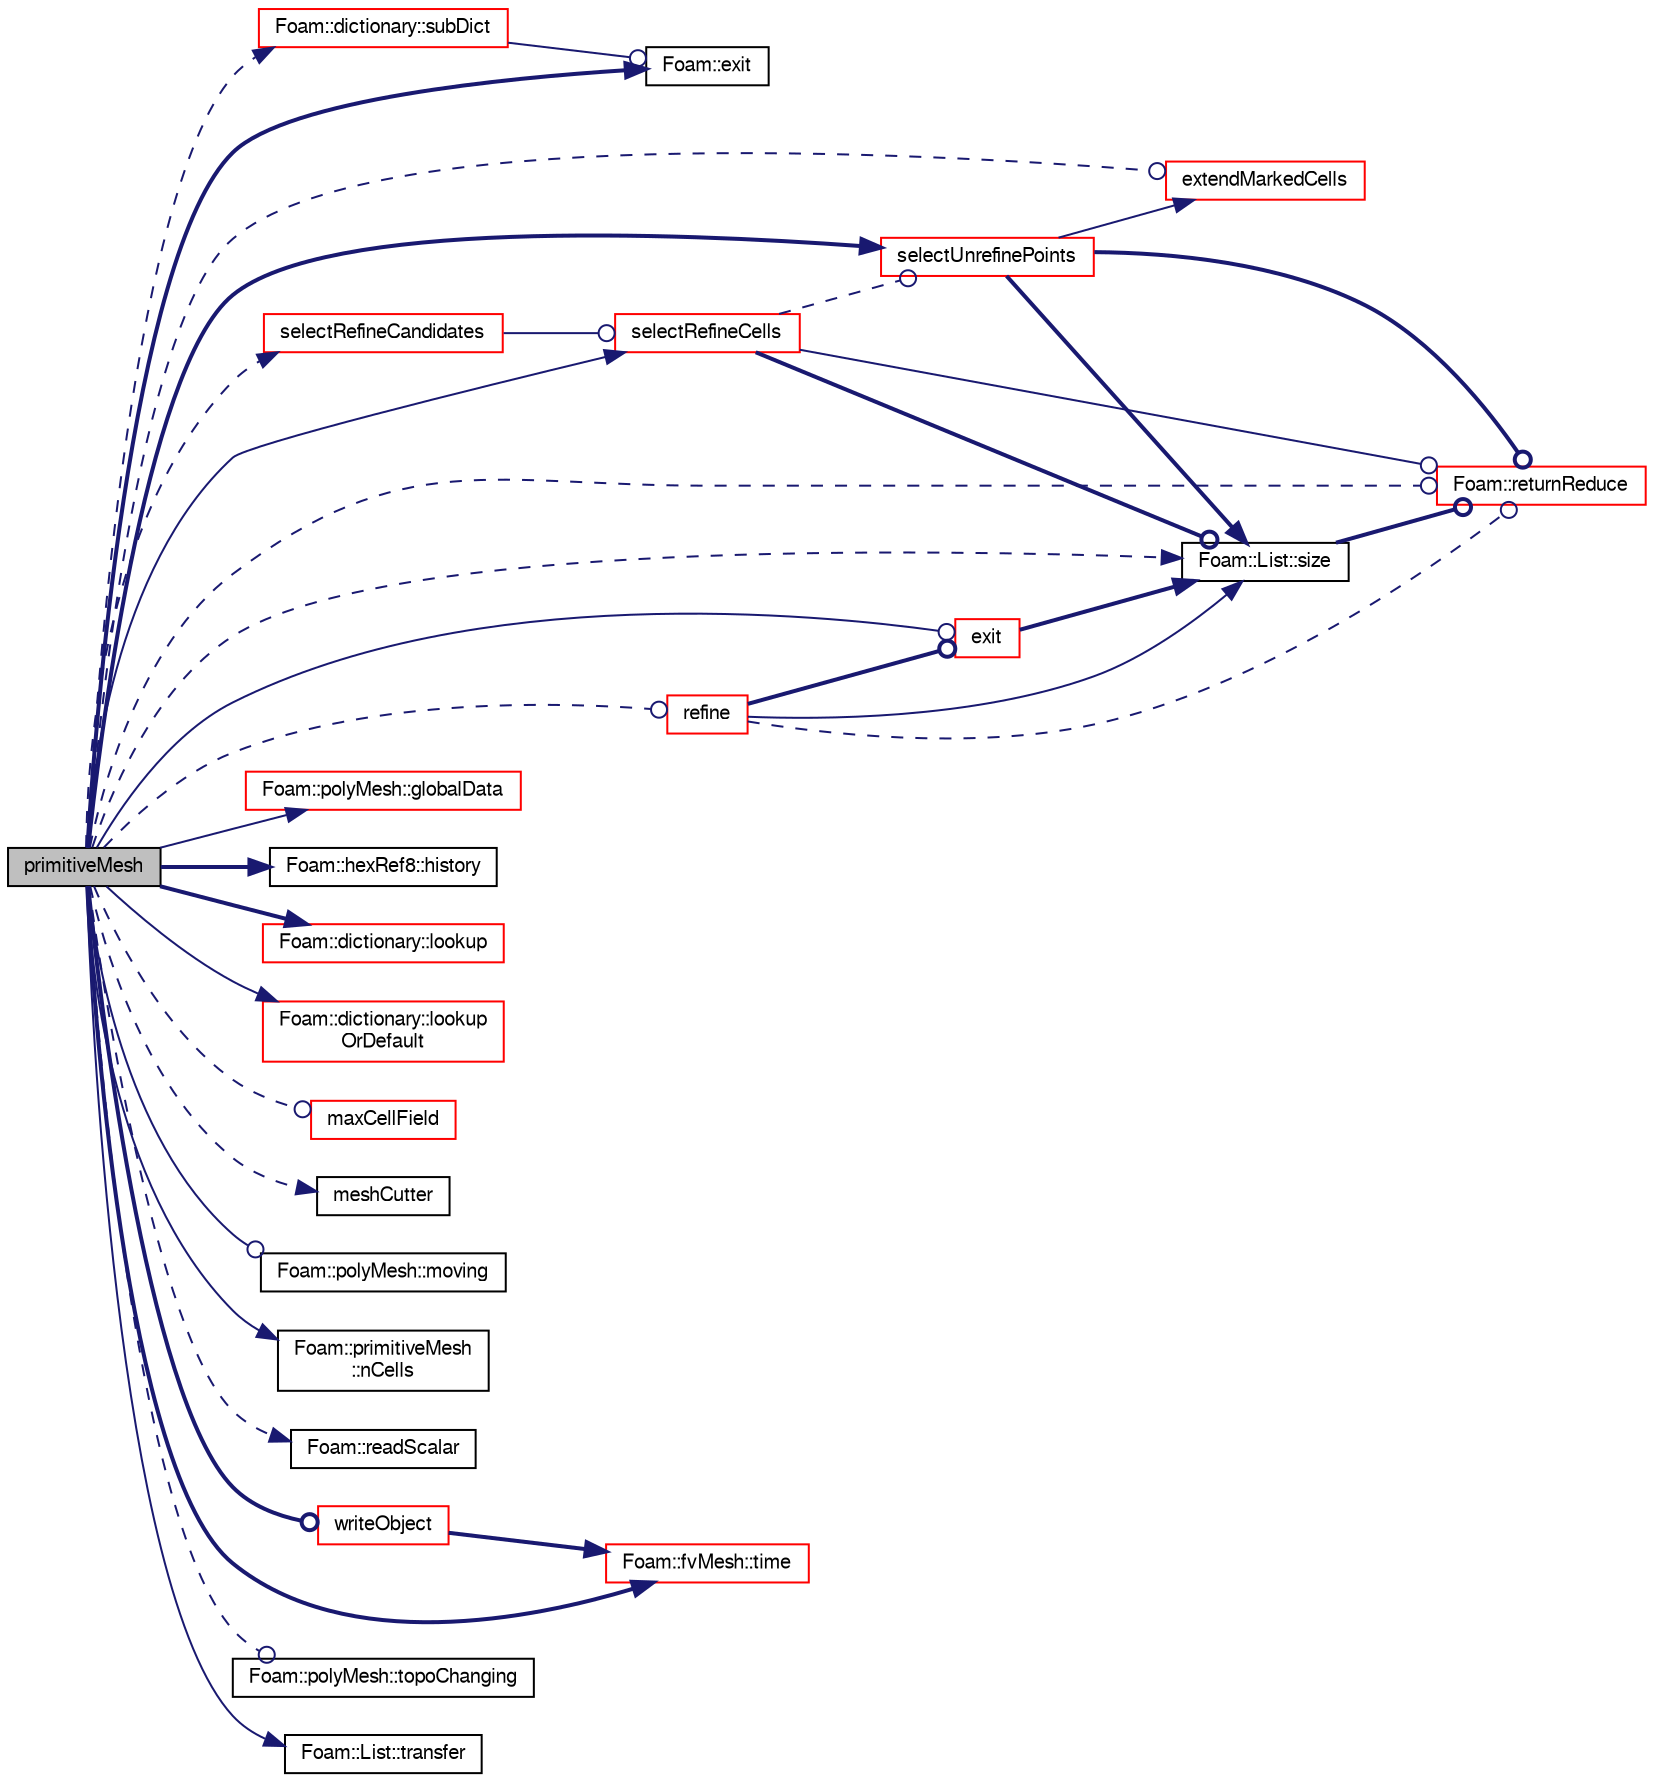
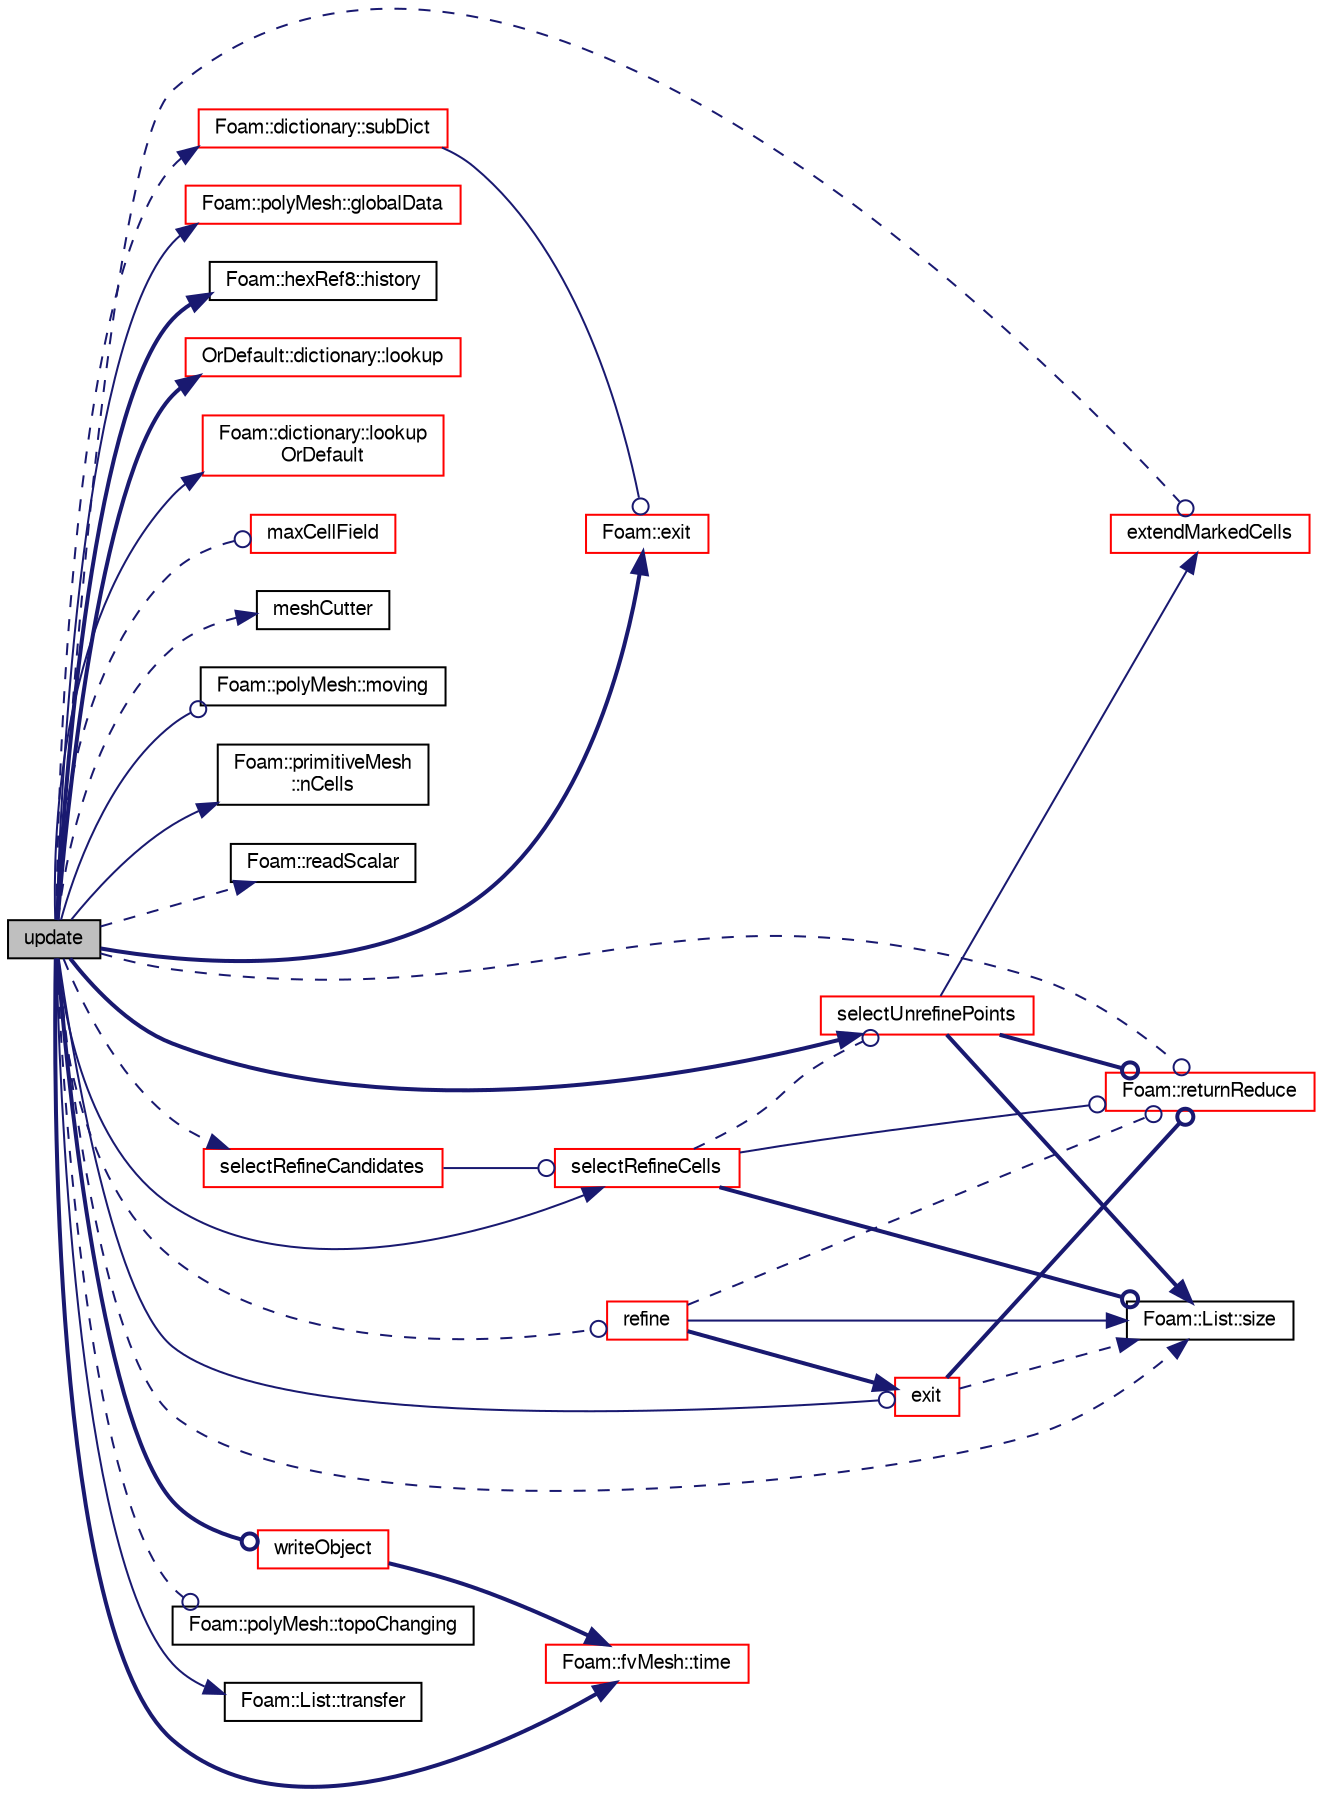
(707, 66) -> (647, 534)
(1395, 526) -> (1063, 1250)
(1097, 608) -> (1039, 1367)
(843, 677) -> (781, 1357)
(84, 867) -> (54, 939)
(383, 943) -> (323, 357)
